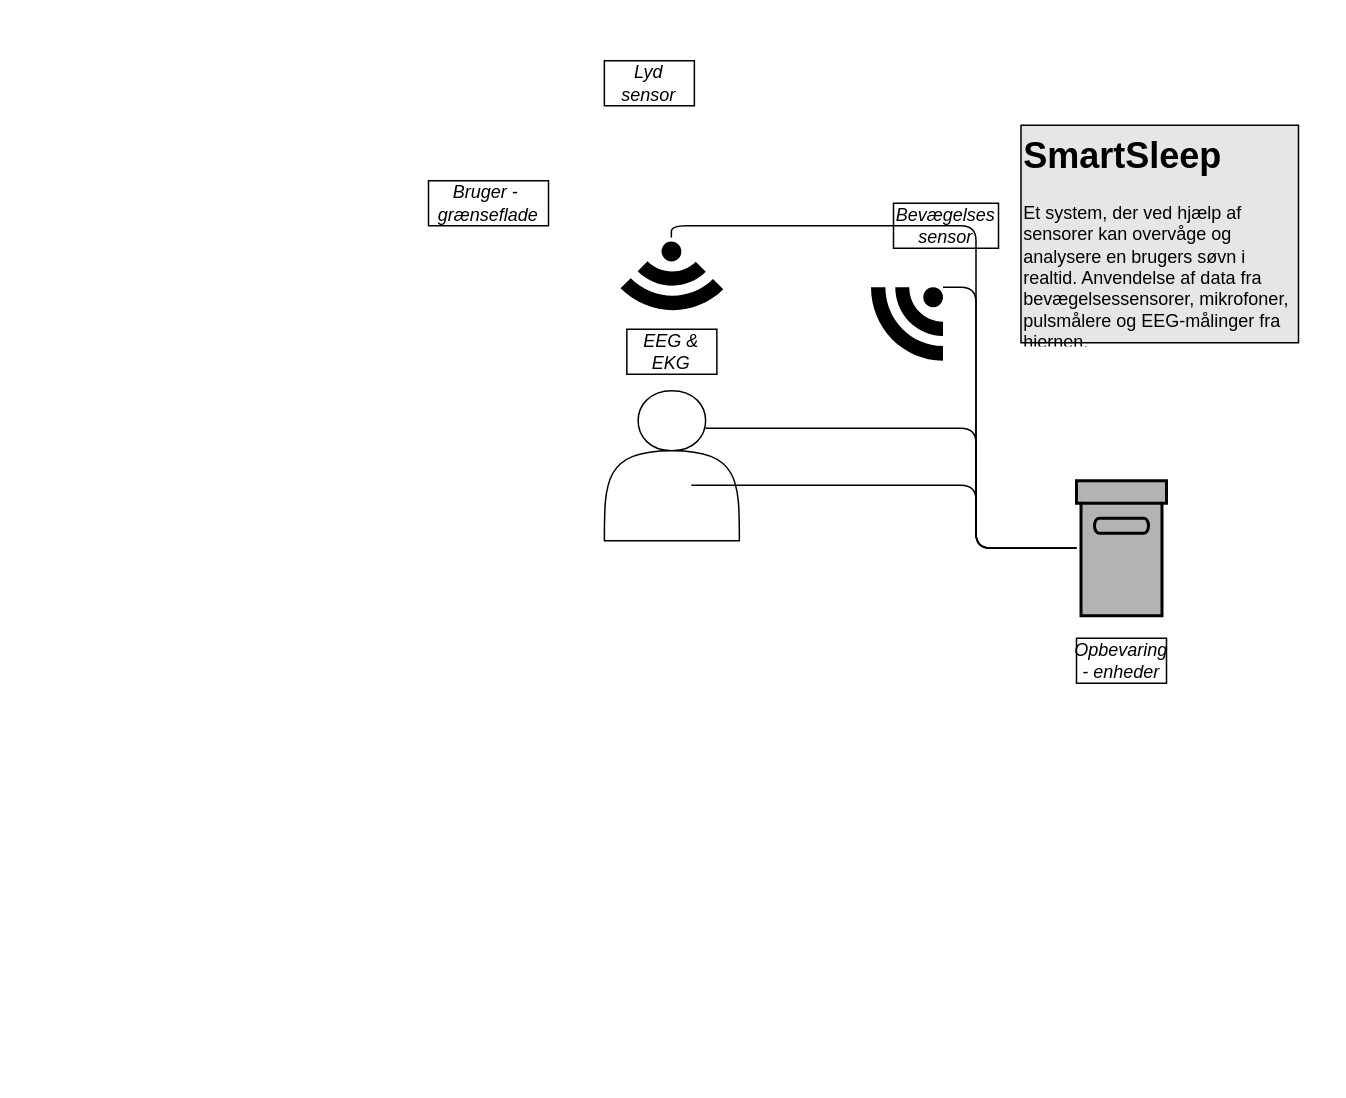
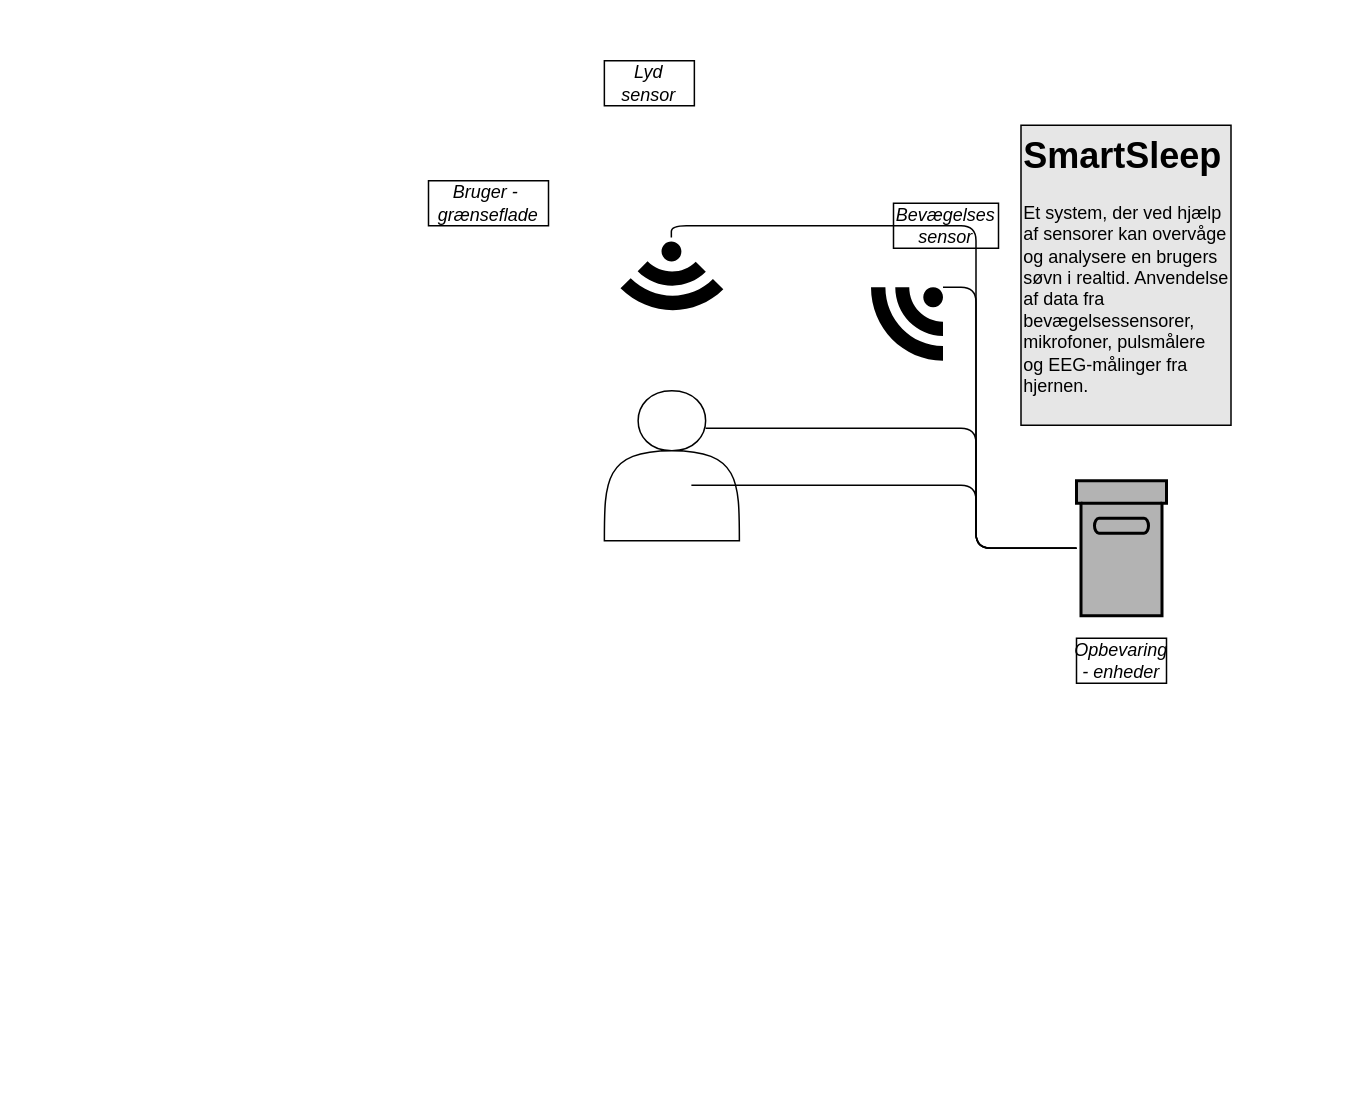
(1160, 234) -> (1126, 275)
(672, 352) -> none
